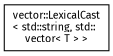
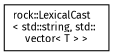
(57, 28) -> (57, 28)
